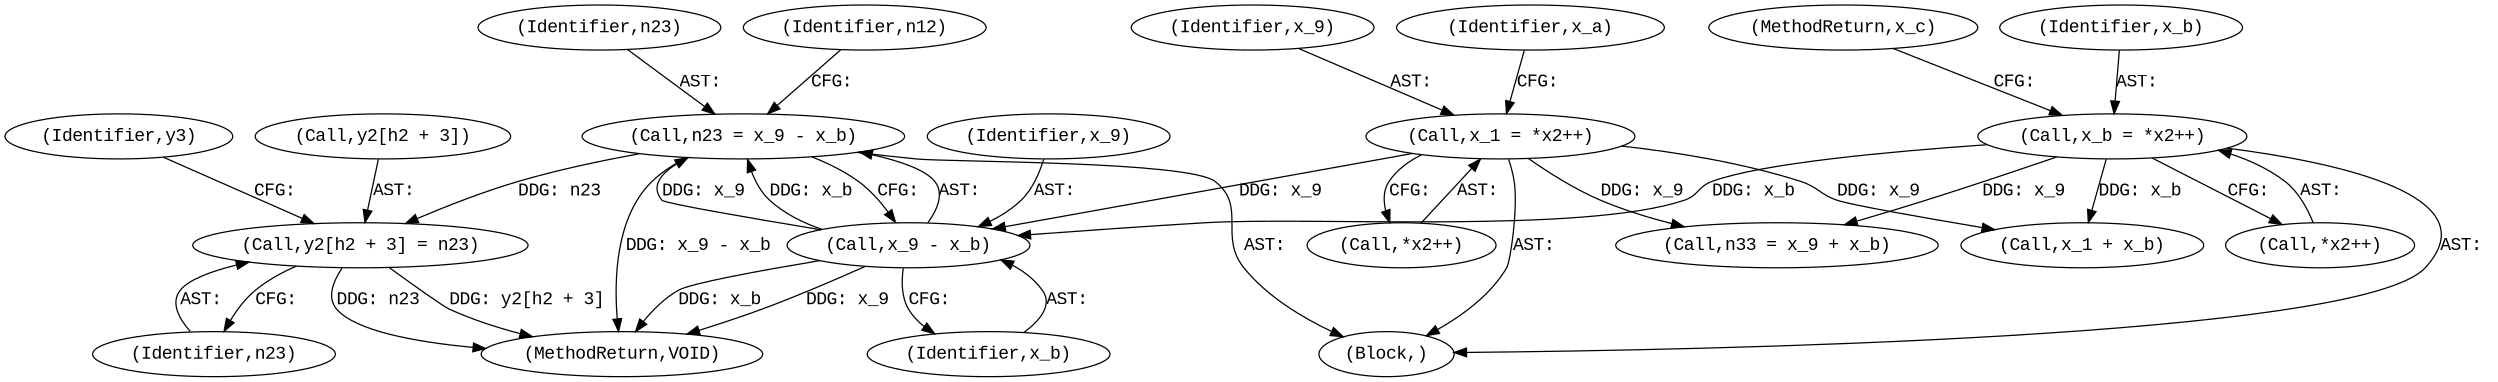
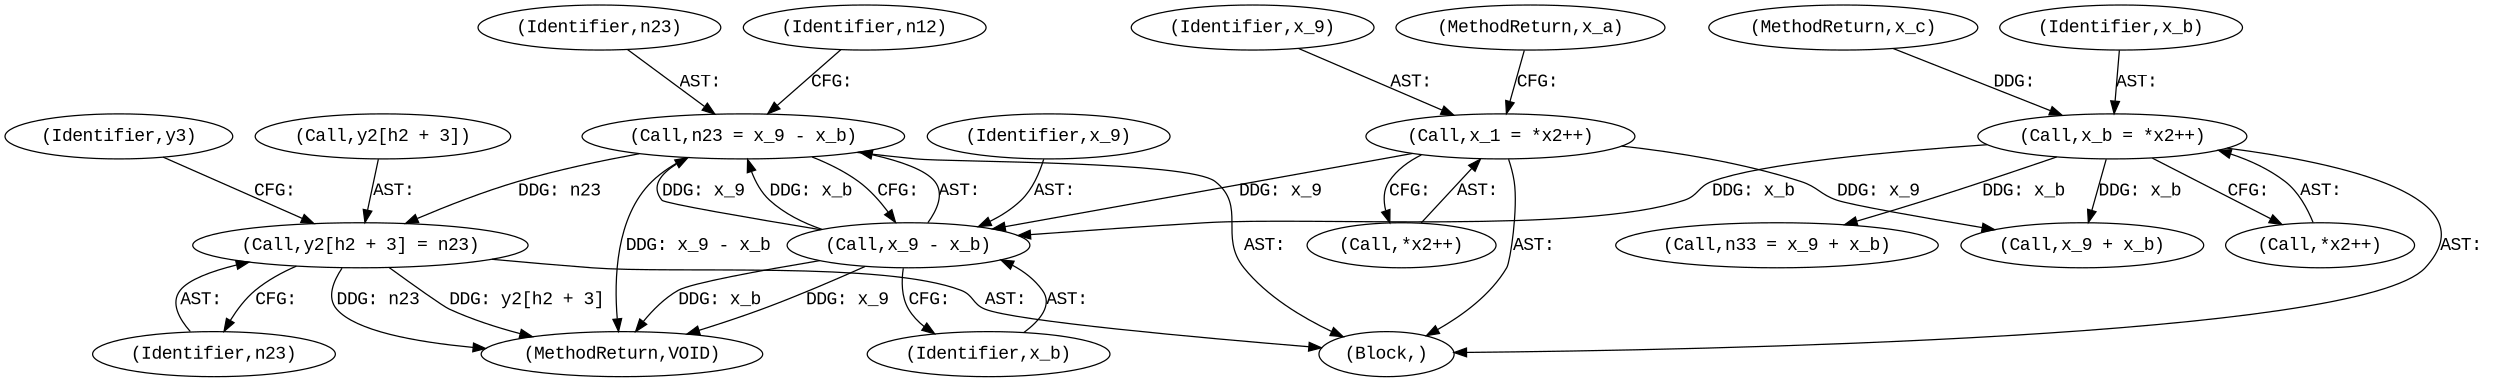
(1530, 28) -> (1530, 28)
(2020, 82) -> (2020, 82)
(2024, 191) -> (2024, 191)
(1597, 199) -> none
(2082, 245) -> (2082, 245)
none -> (885, 276)
